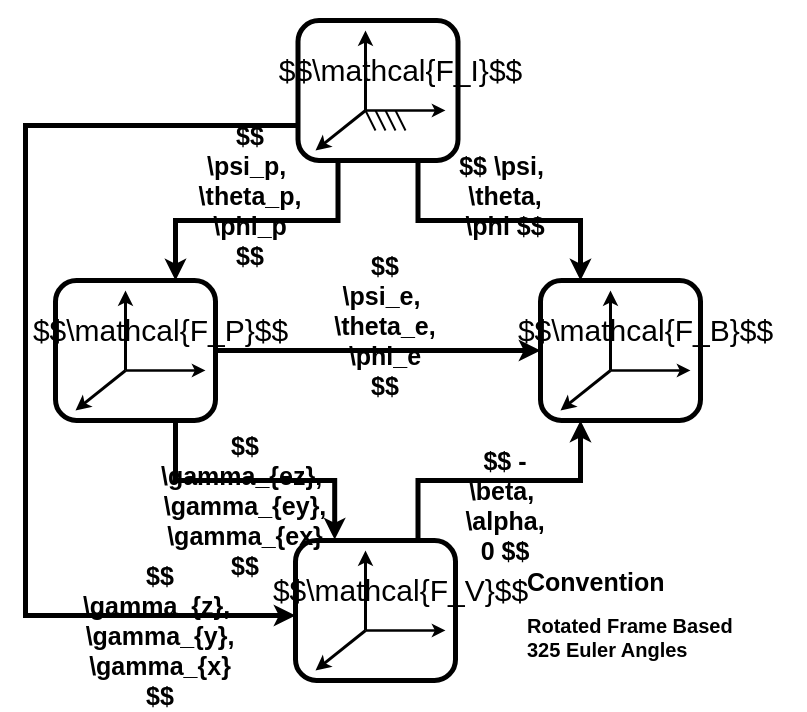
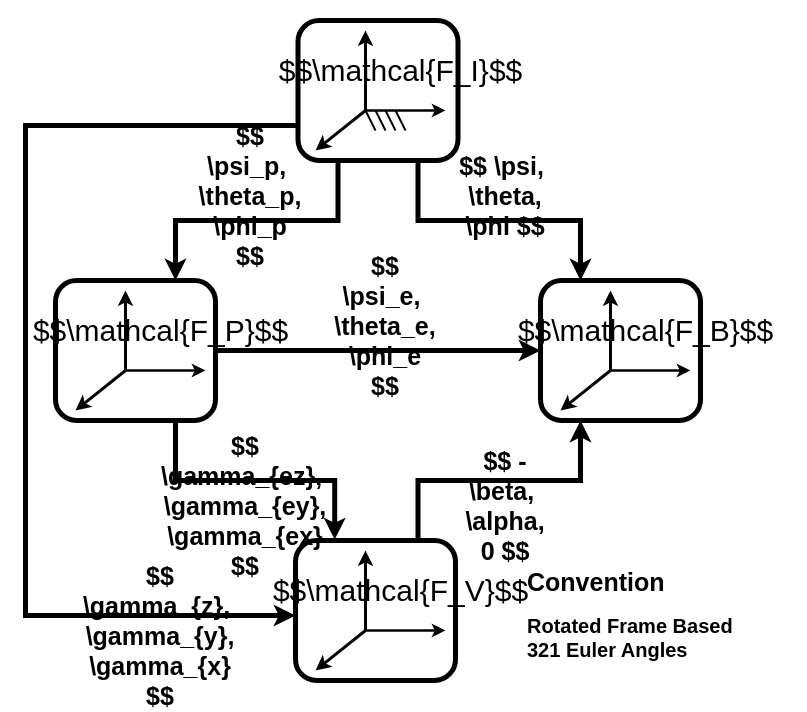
(638, 582) -> (638, 582)
